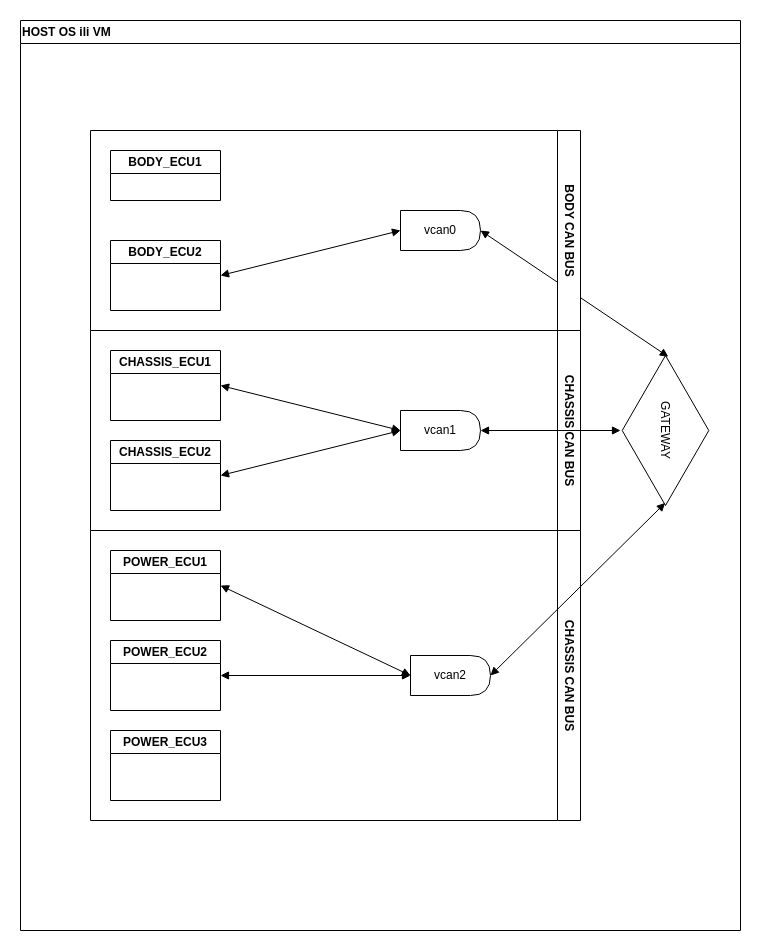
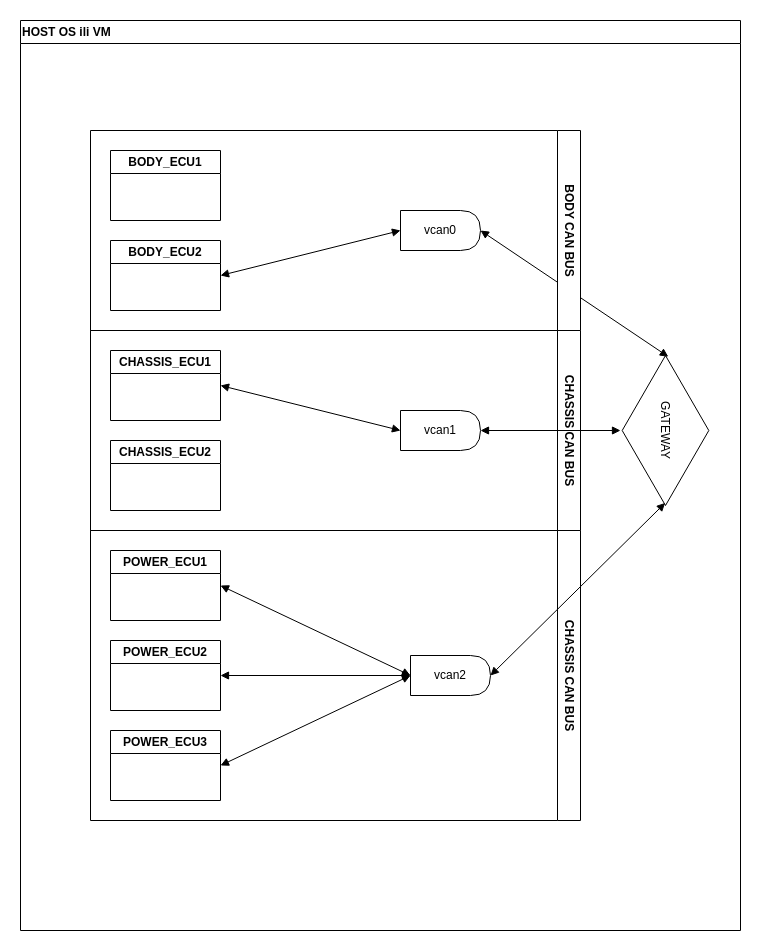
(166, 176) -> (166, 186)
(310, 453) -> none
none -> (315, 721)
